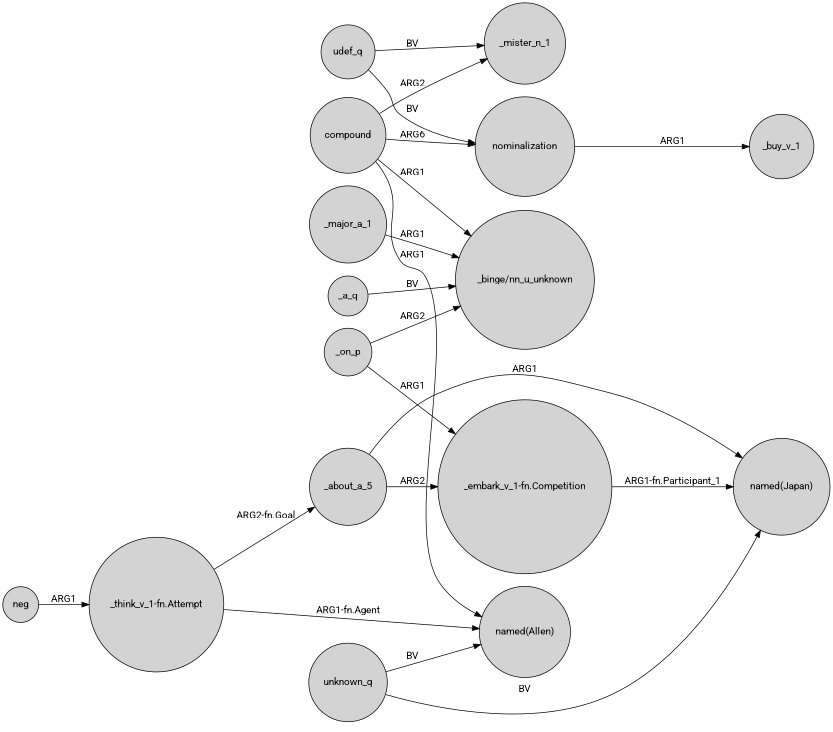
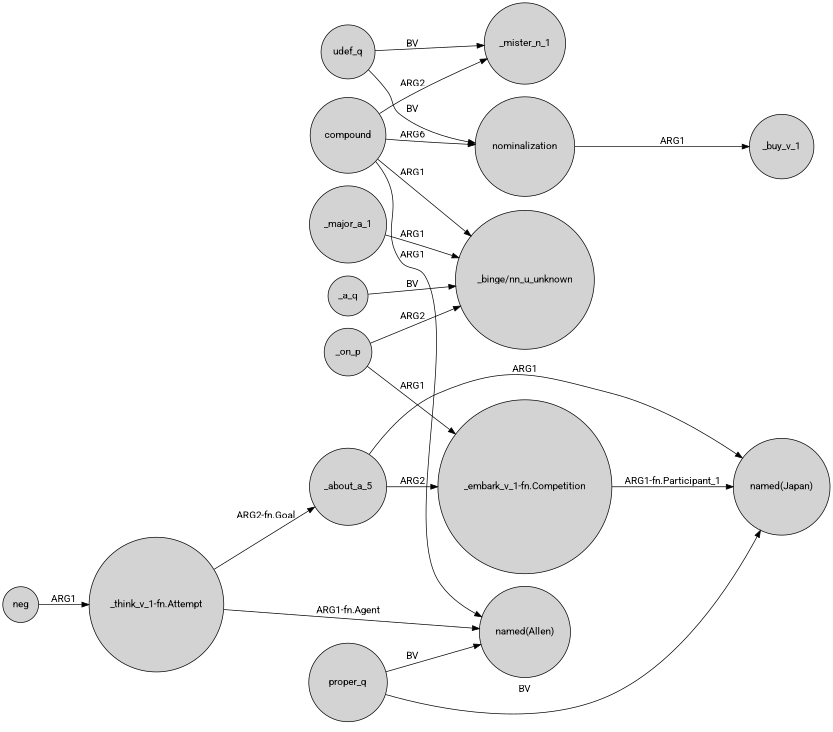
(348, 682) -> (348, 682)
